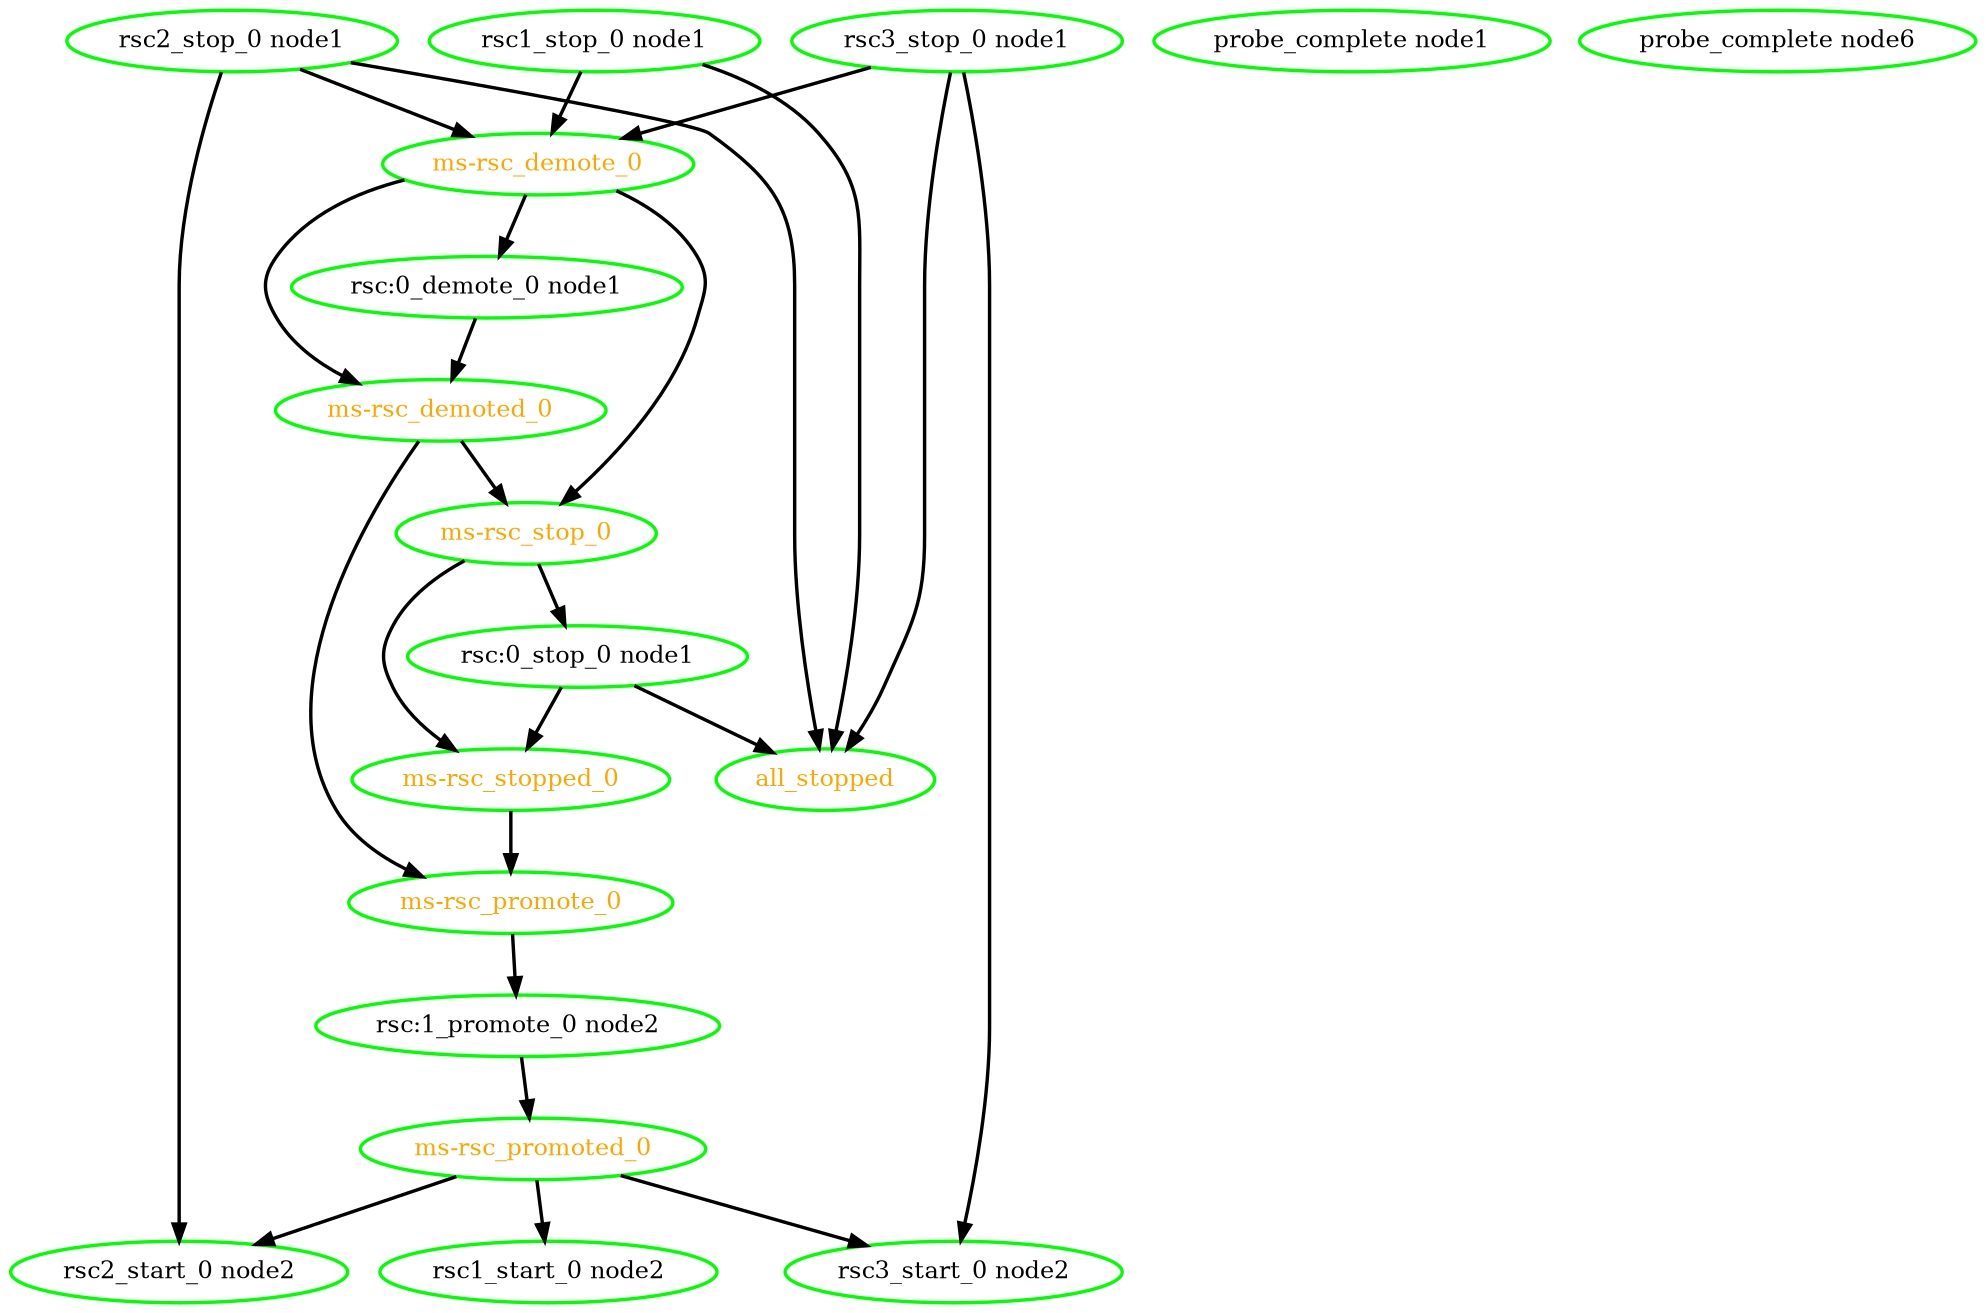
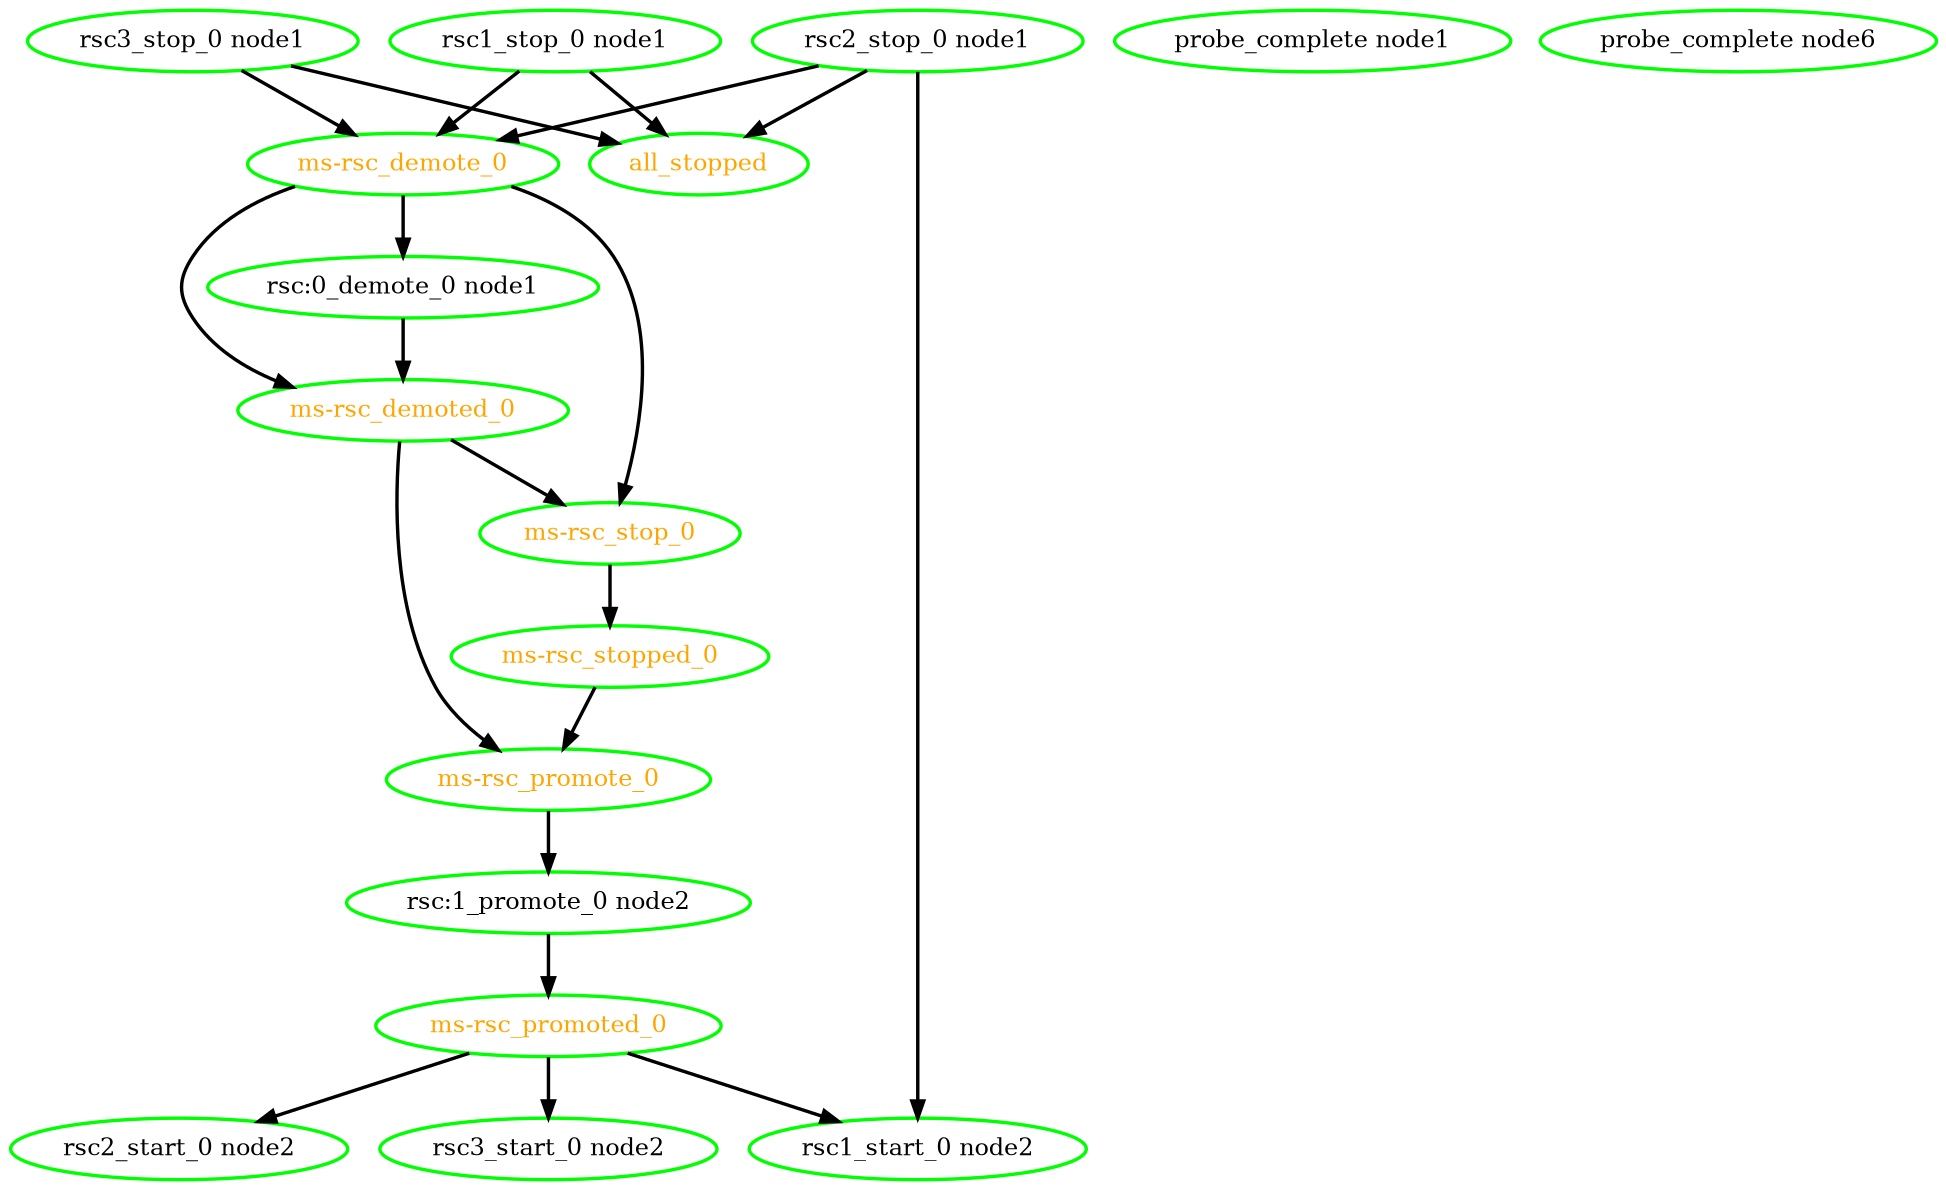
(179, 646) -> (918, 586)
(990, 648) -> none
(578, 657) -> none
